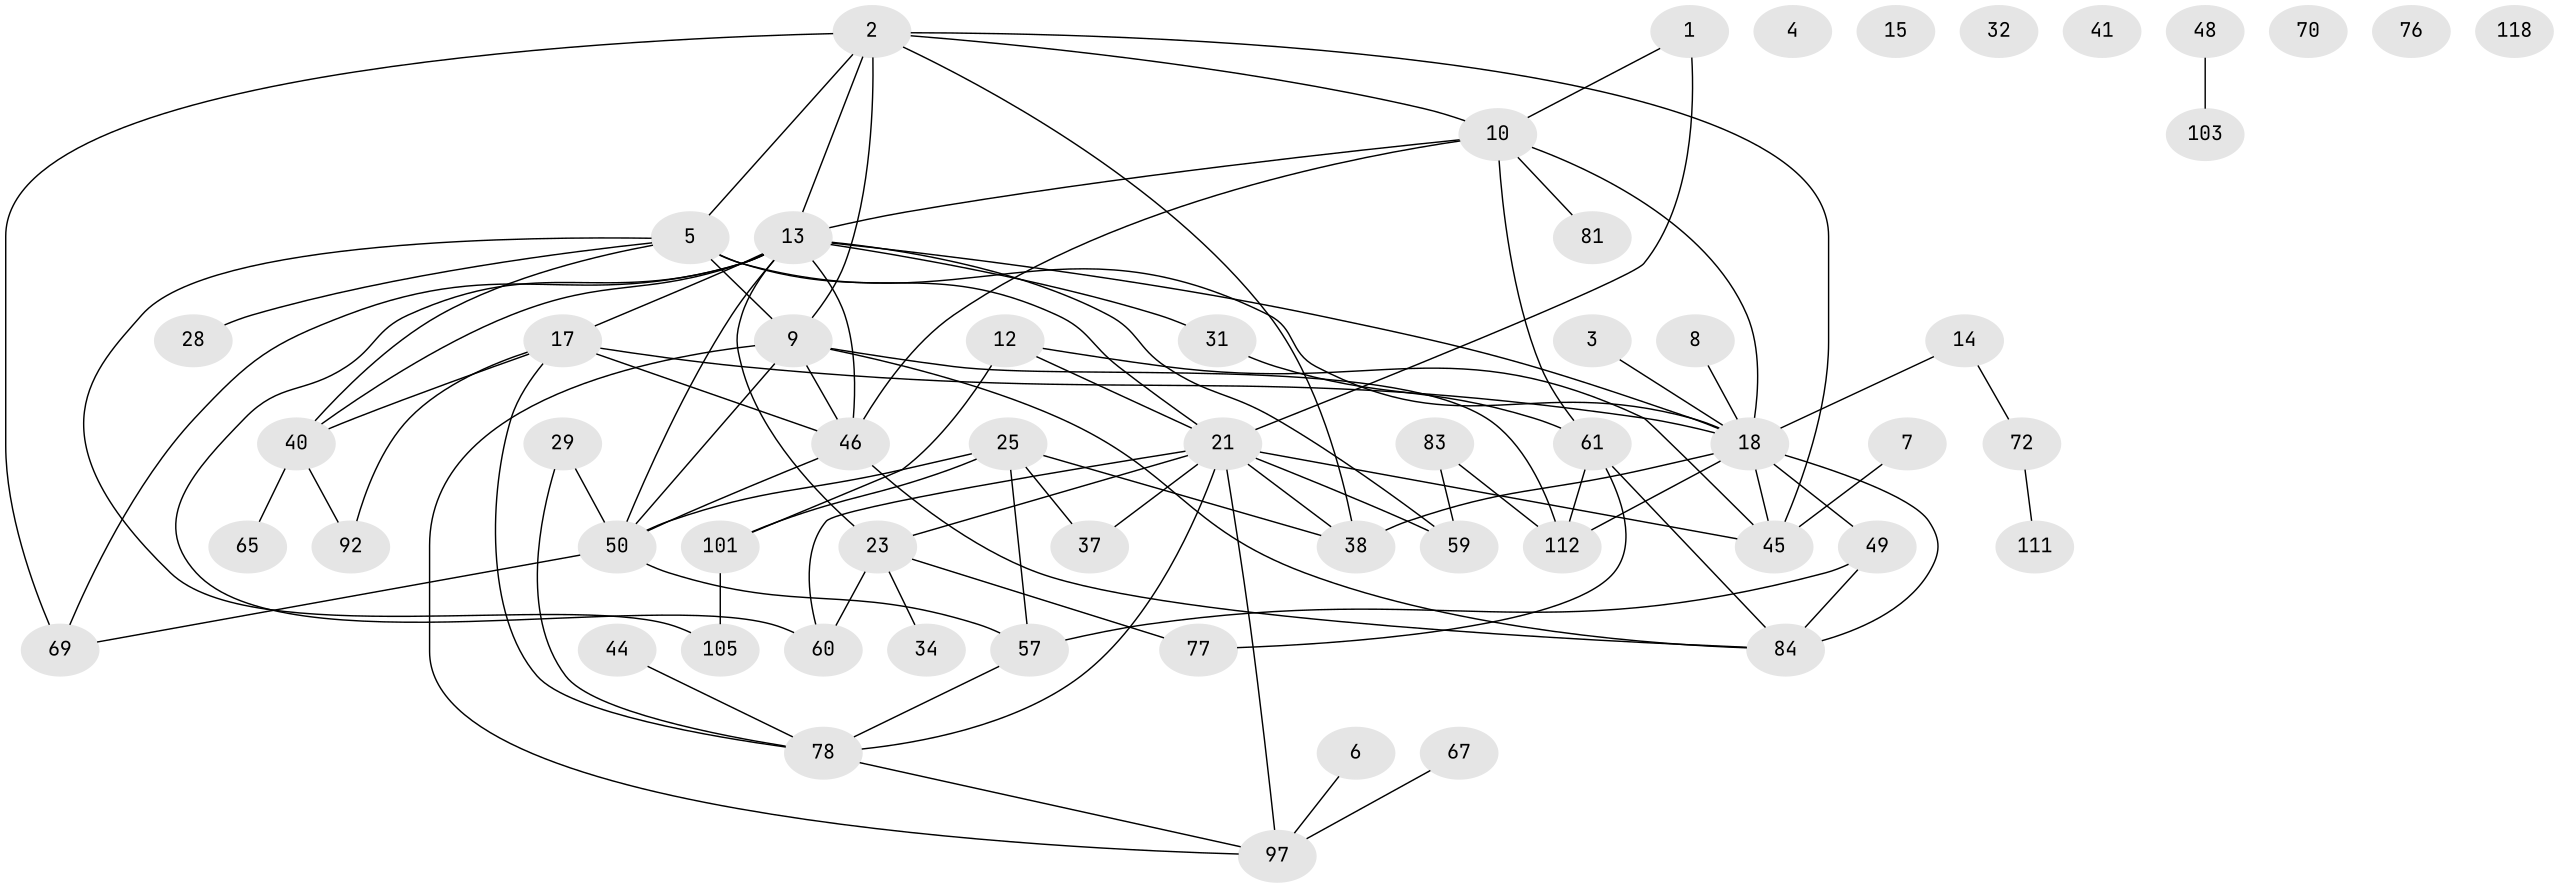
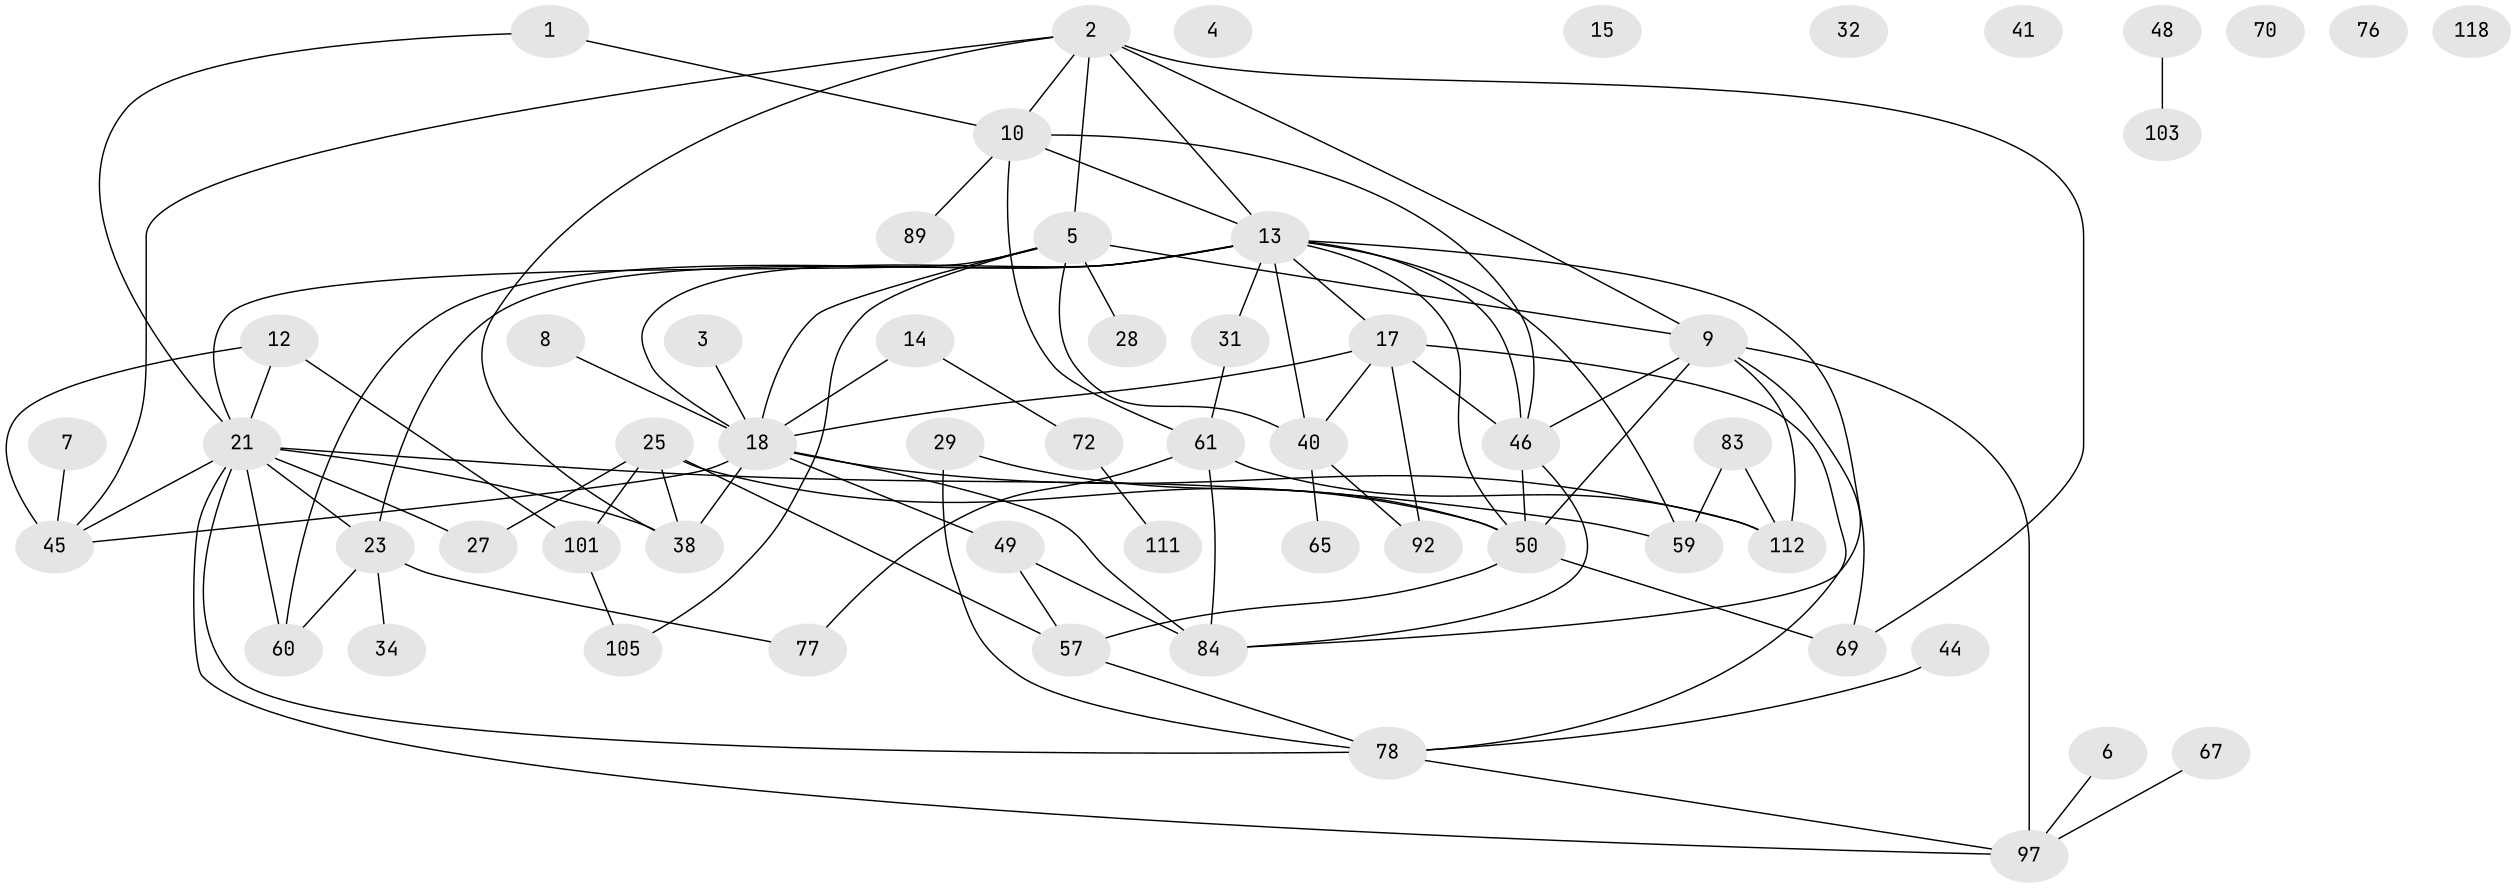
(1592, 238) -> (915, 238)
(1696, 244) -> none
(1090, 547) -> (478, 547)
